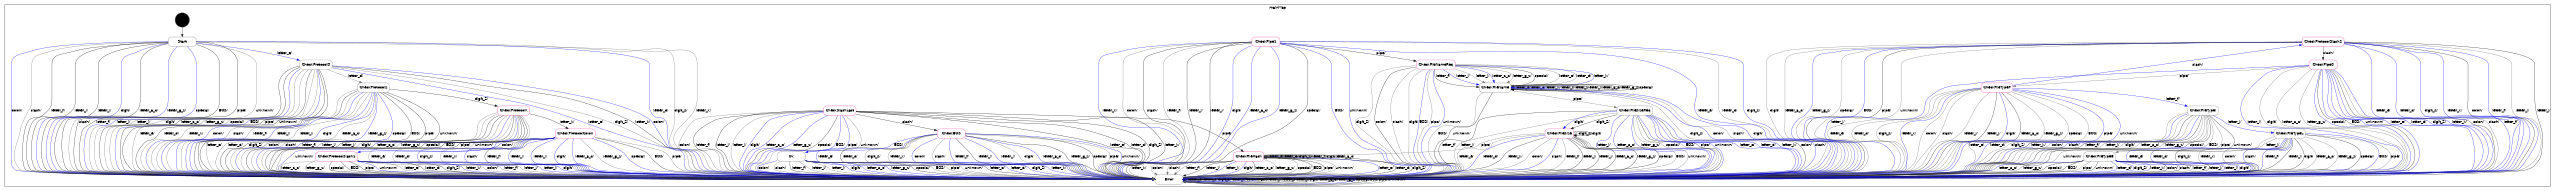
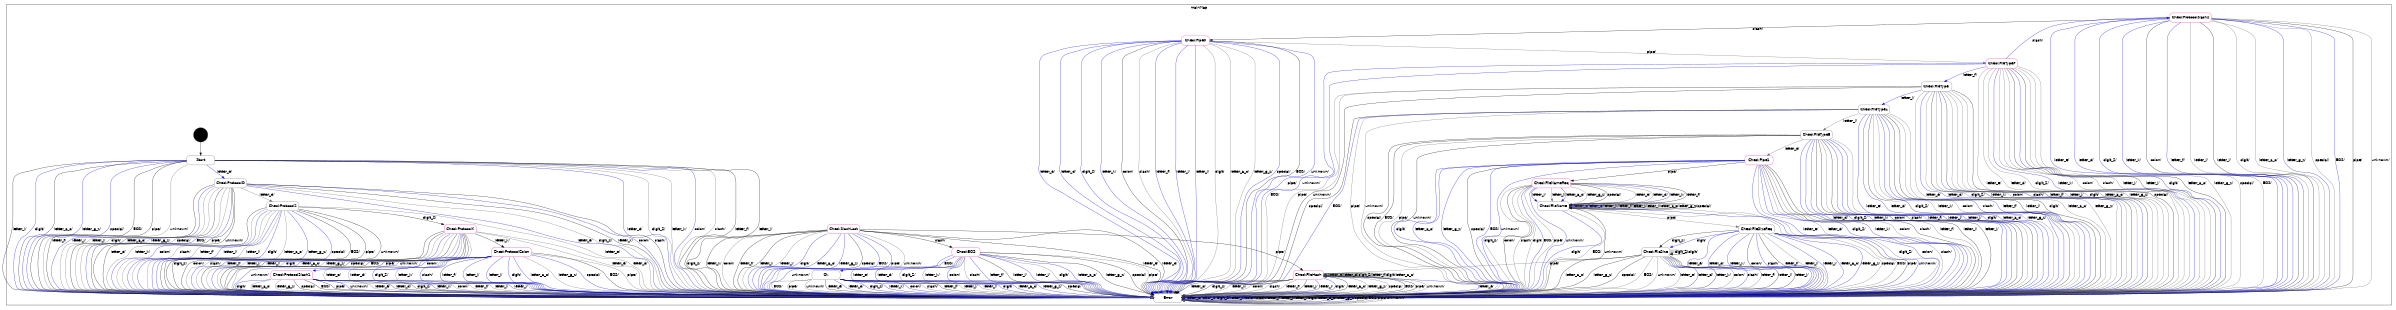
(1559, 134) -> (1656, 252)
none -> (1786, 146)
